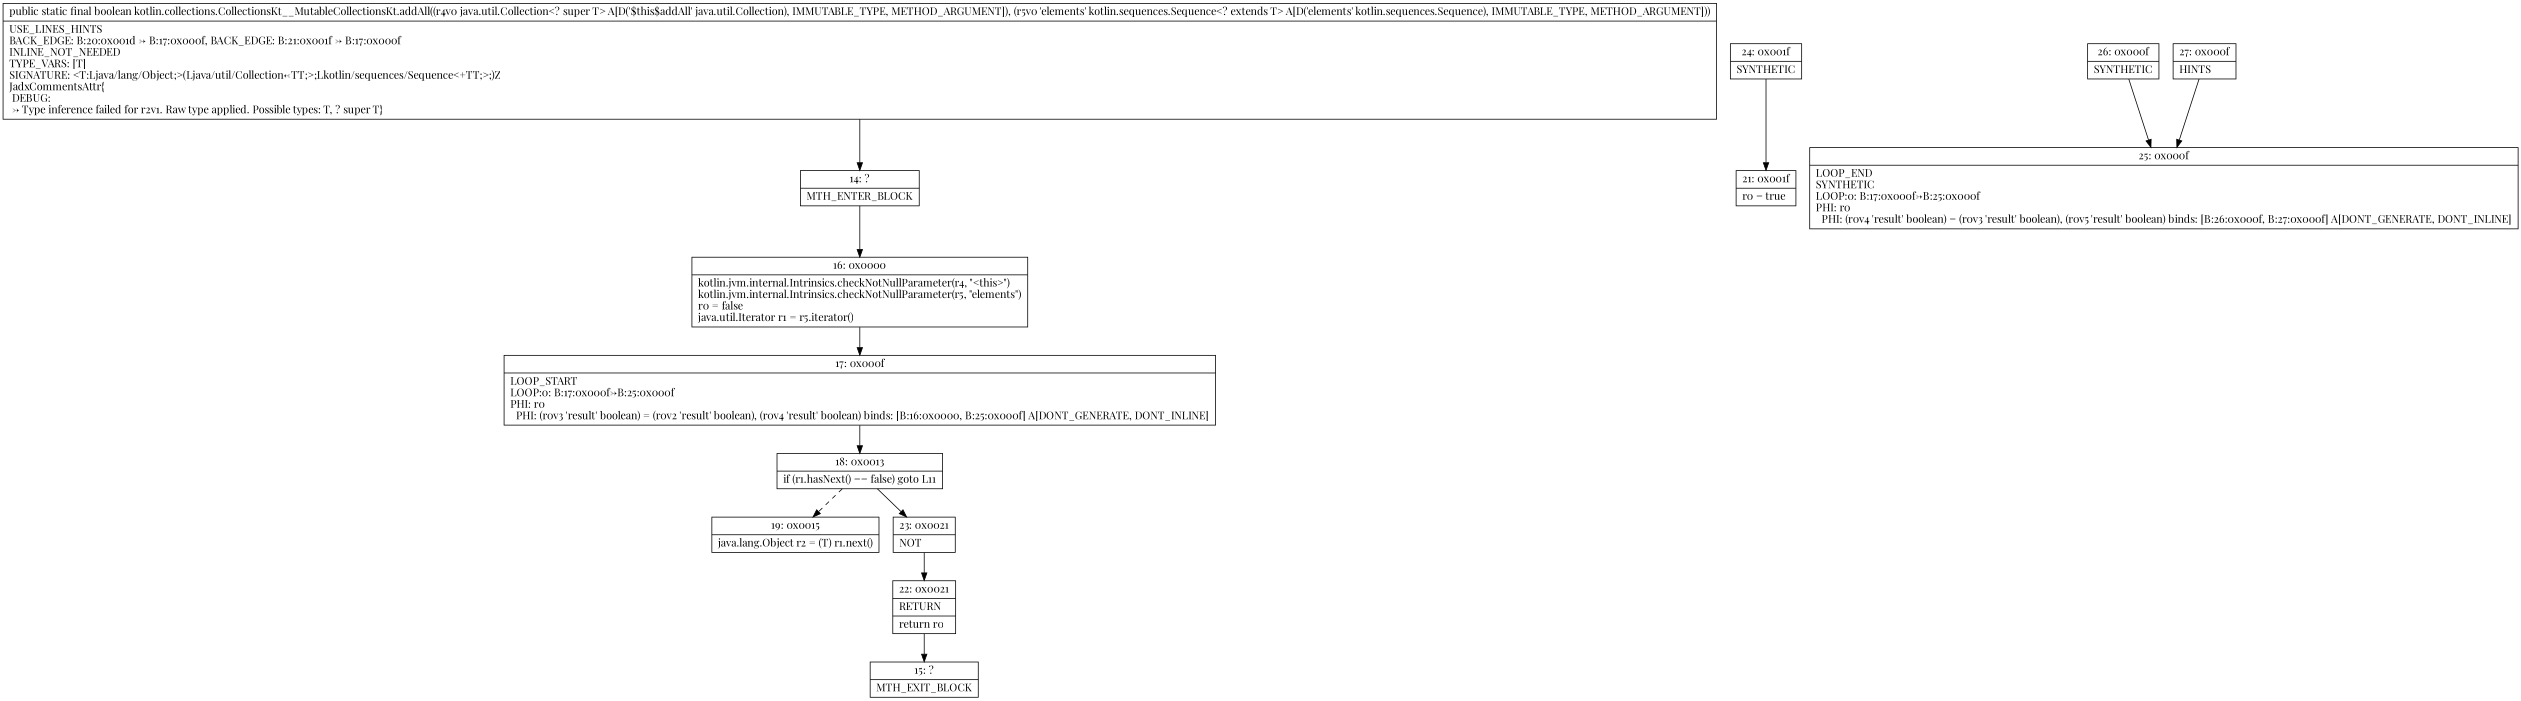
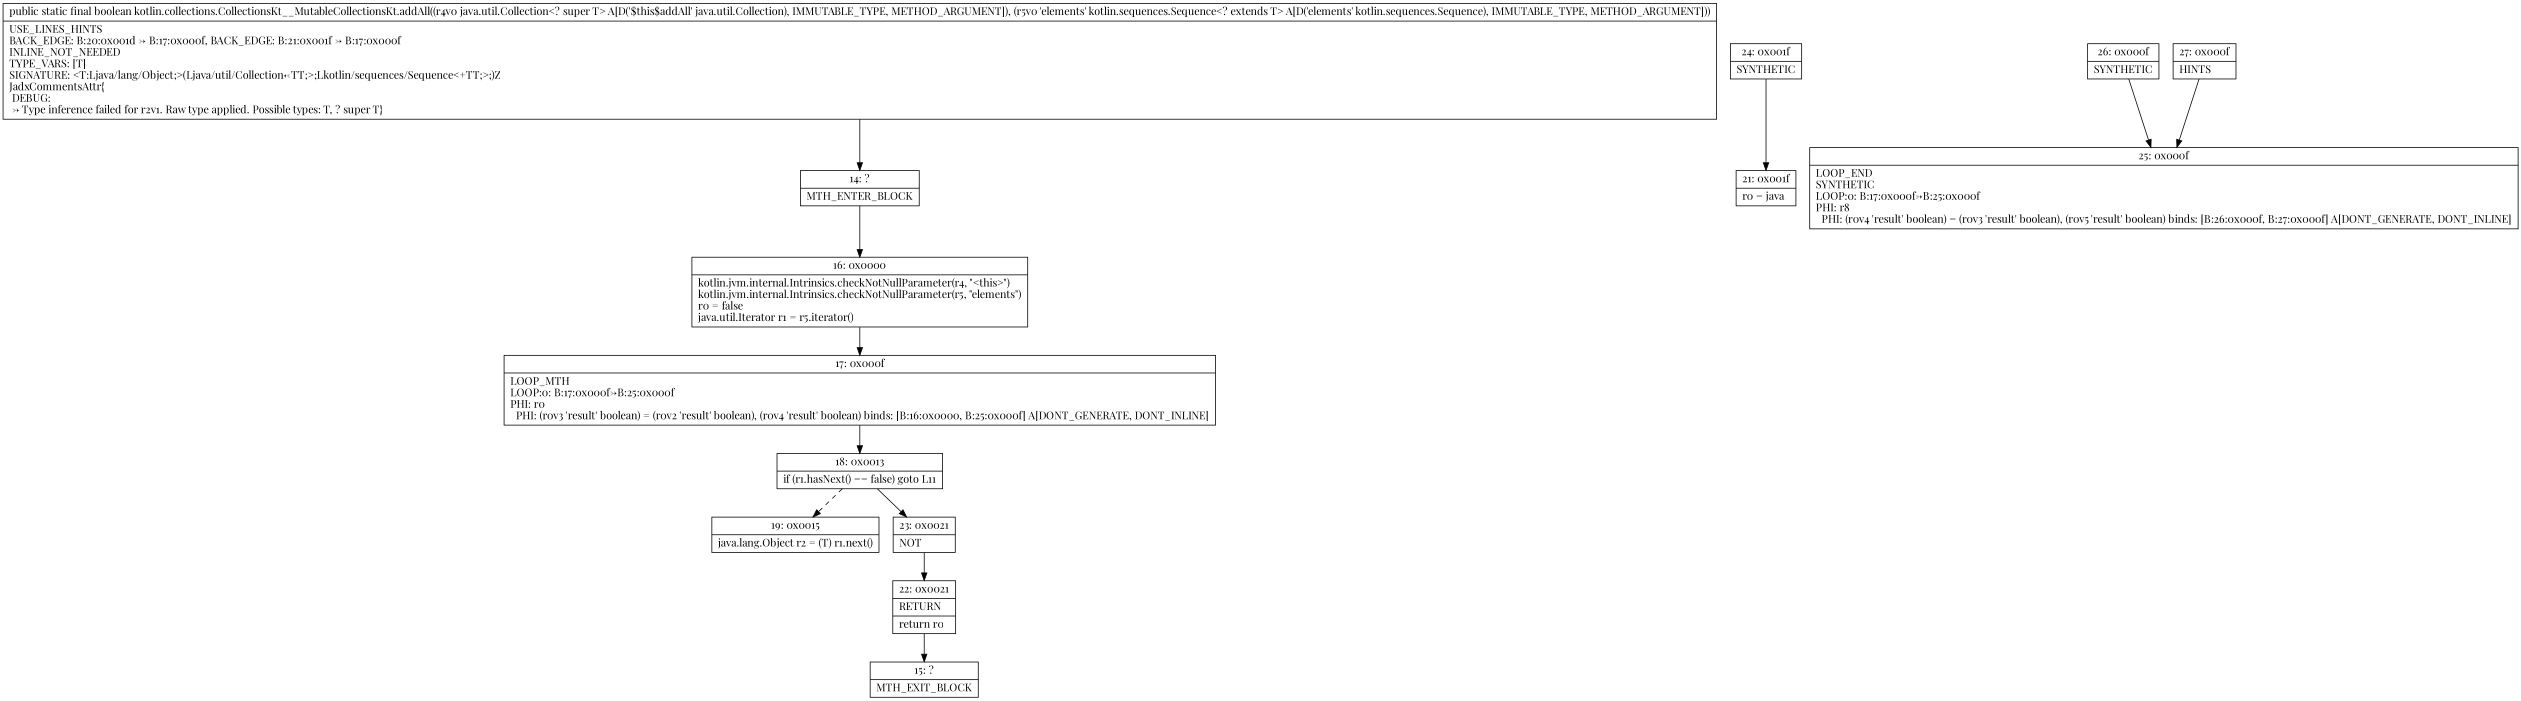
(1764, 197) -> (1763, 197)
(1835, 208) -> (1835, 208)
(544, 381) -> (540, 381)
